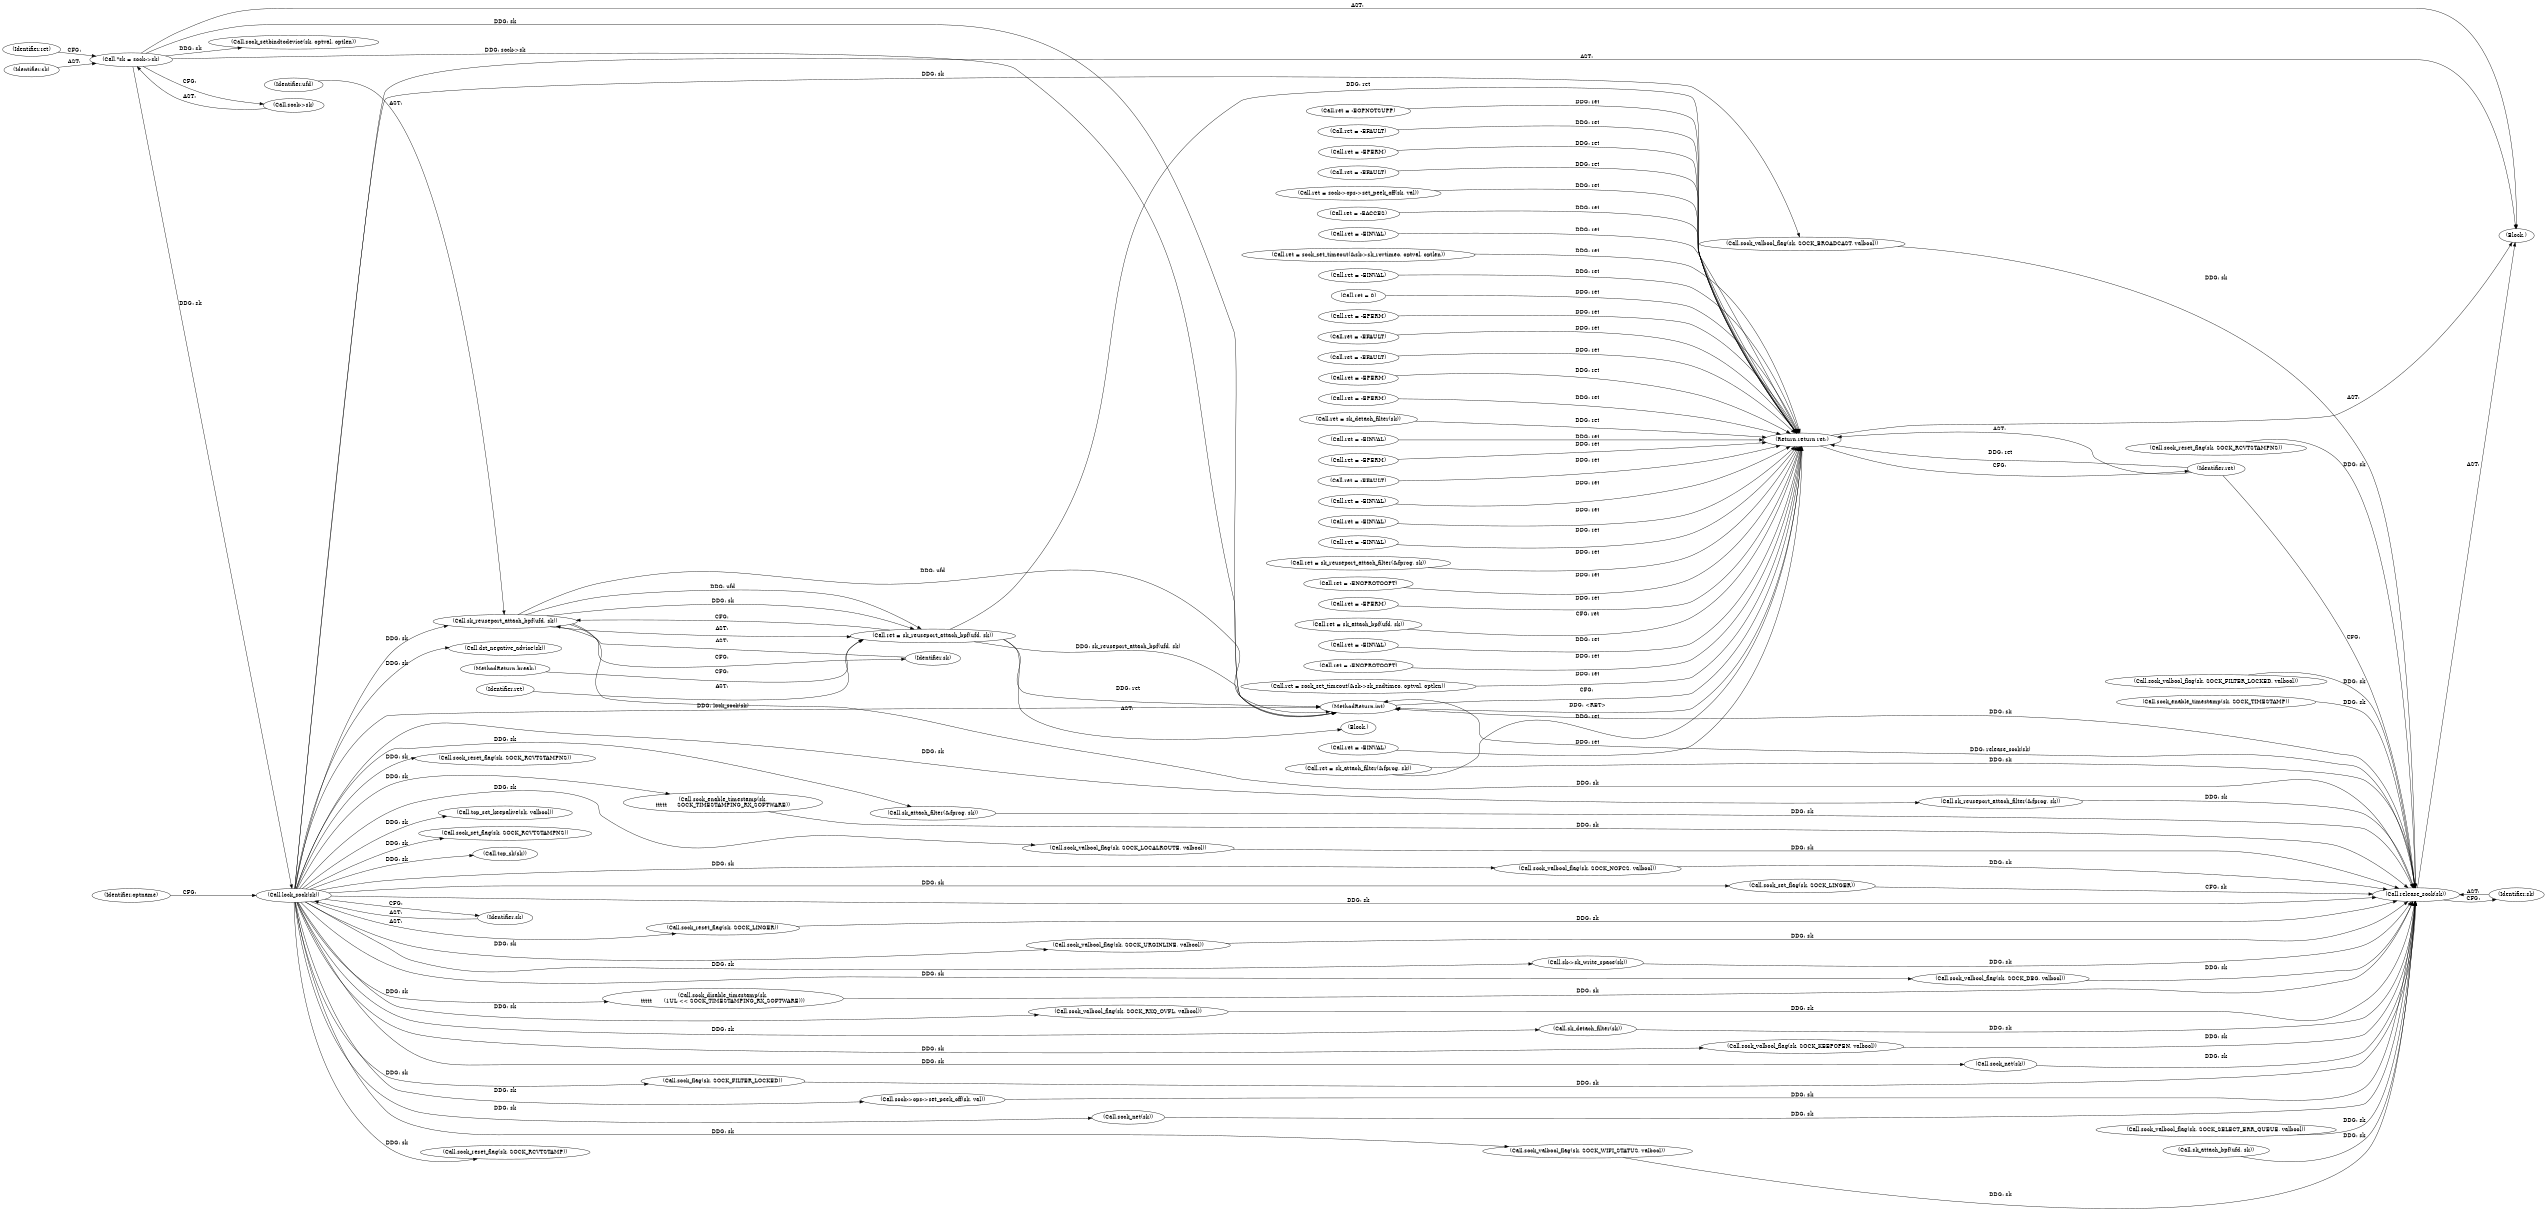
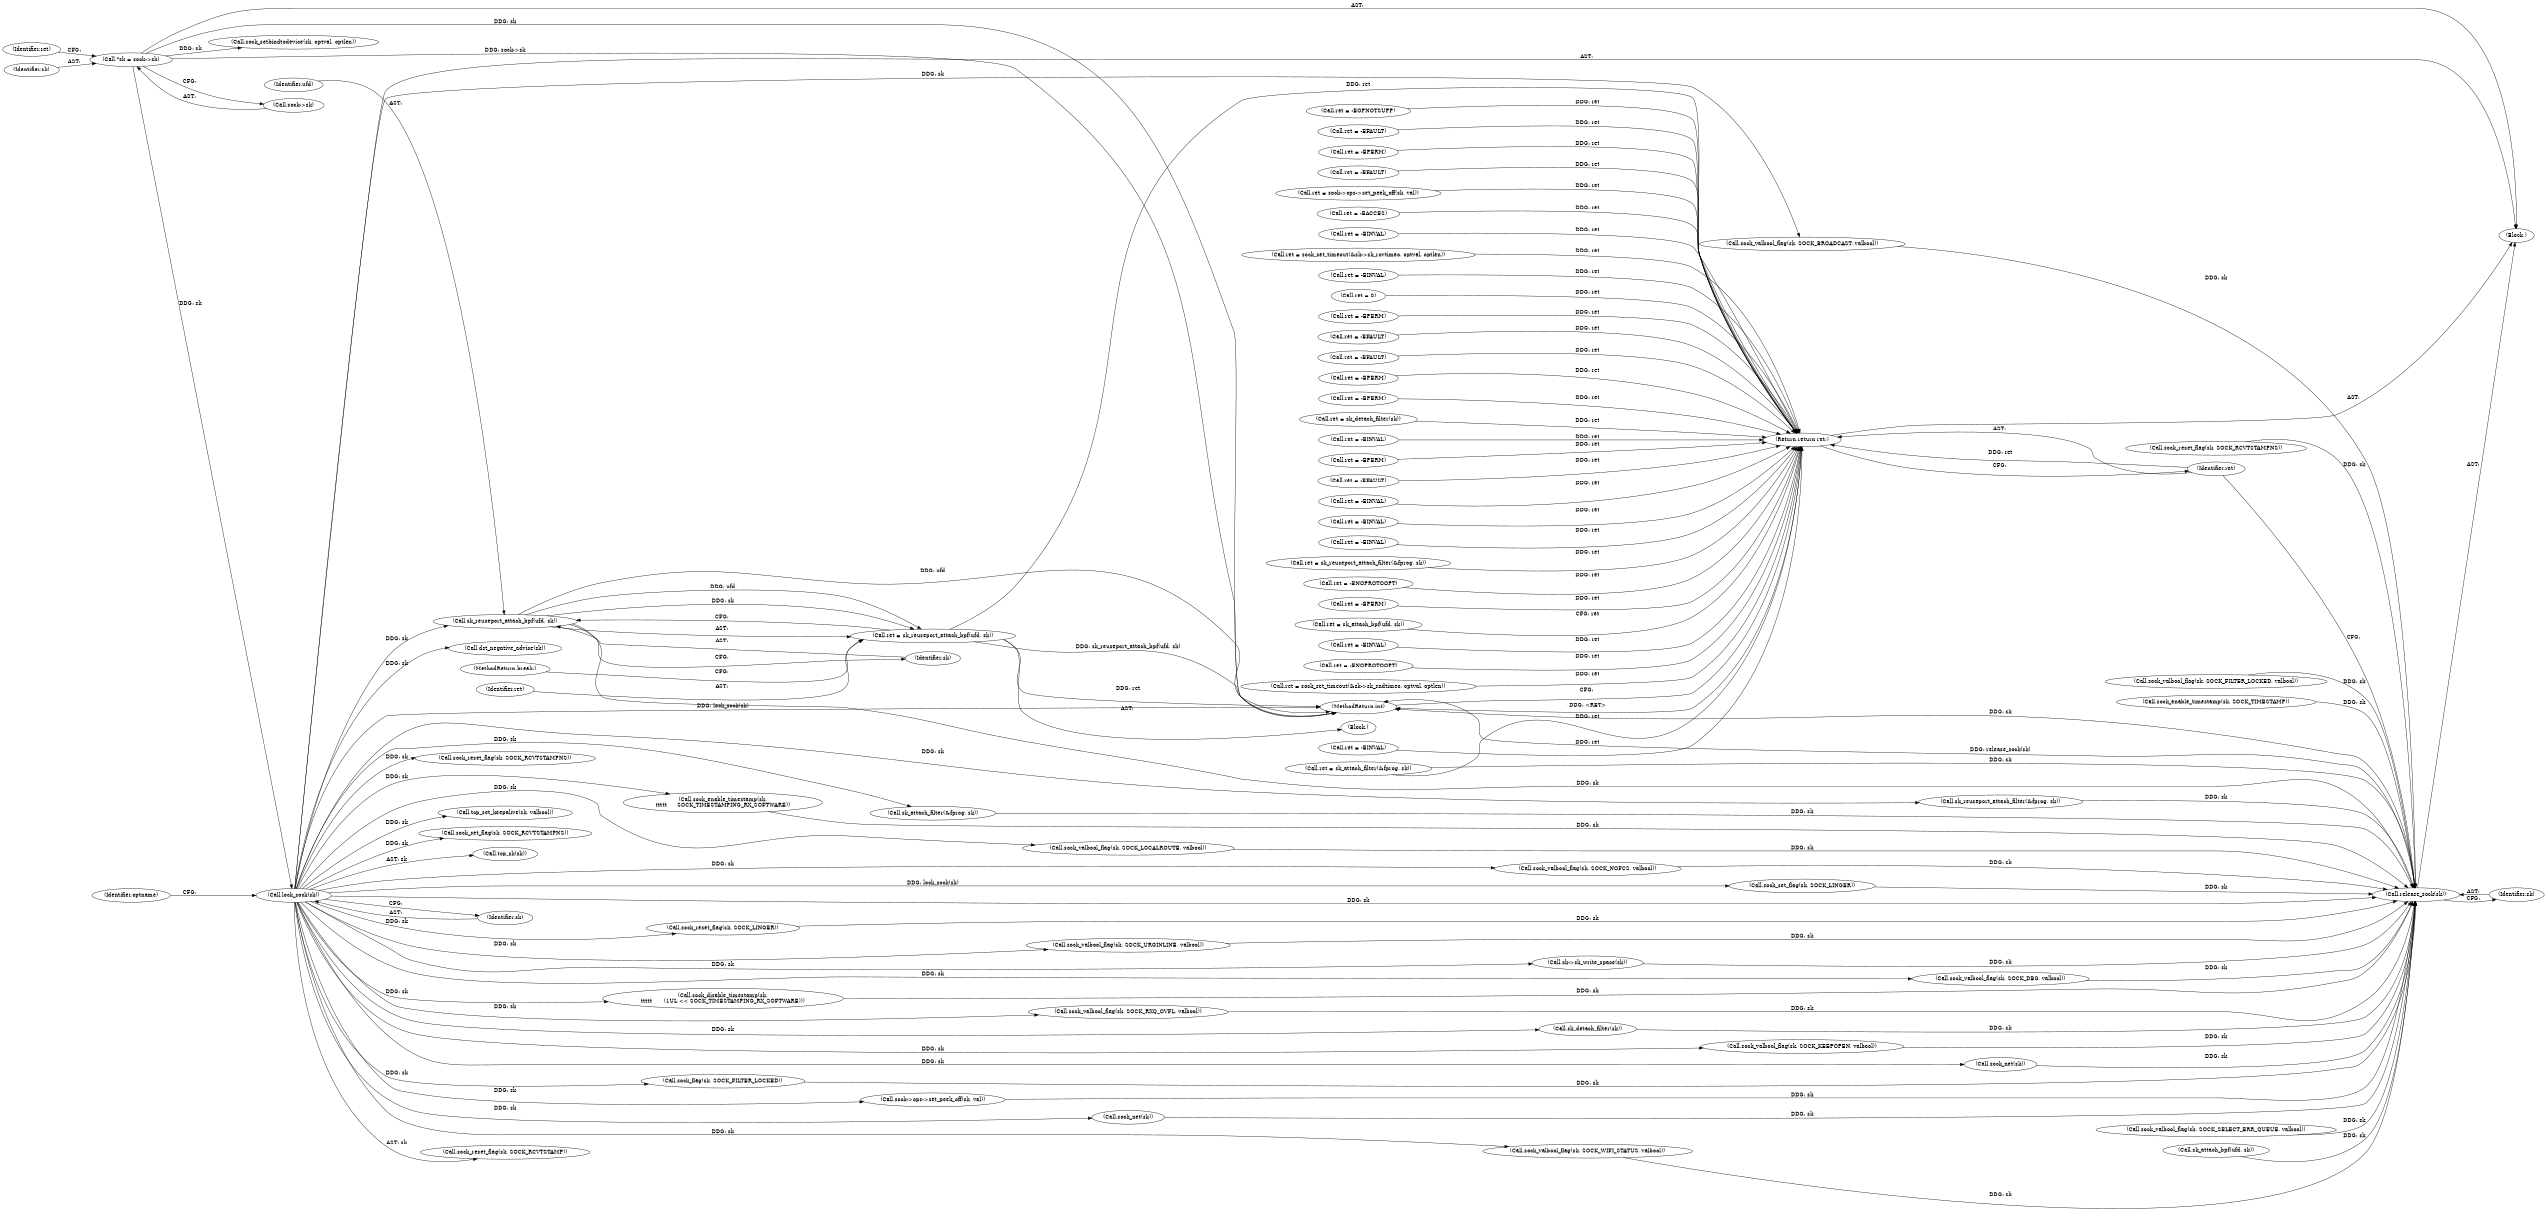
(397, 859) -> (397, 859)
(933, 883) -> (933, 883)
(2216, 887) -> (2216, 887)
(397, 921) -> (397, 921)
(397, 1143) -> (397, 1143)
